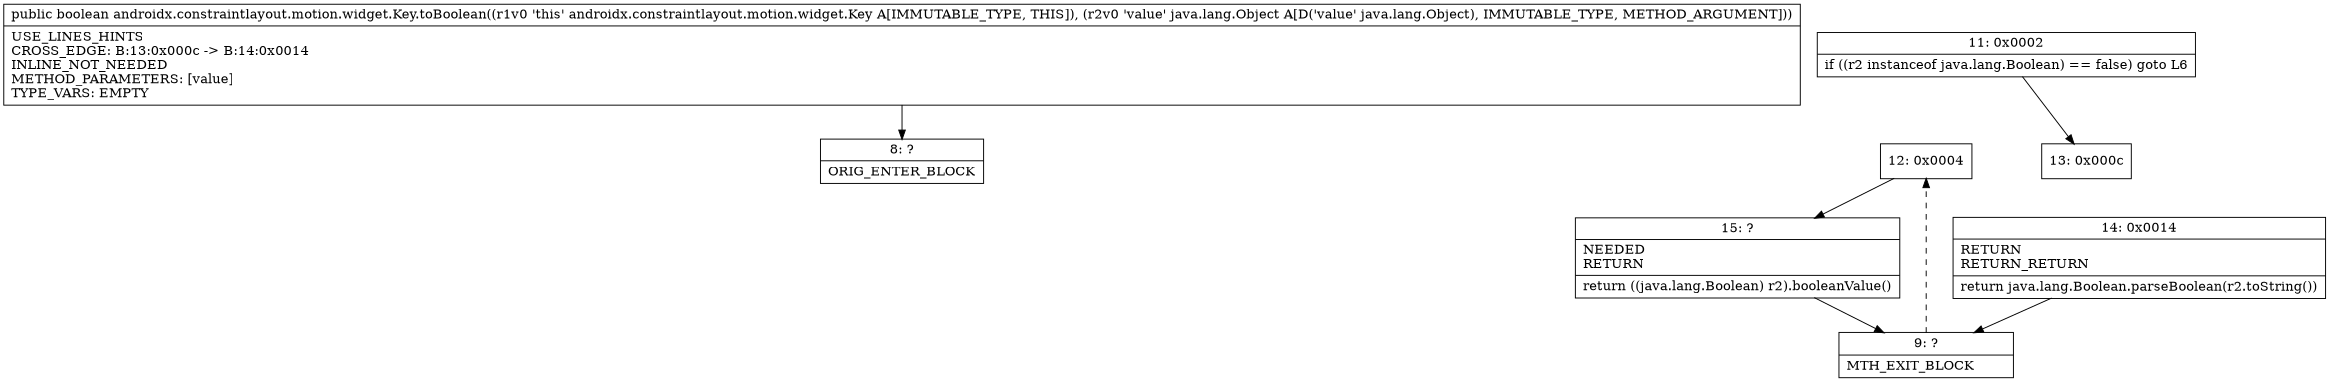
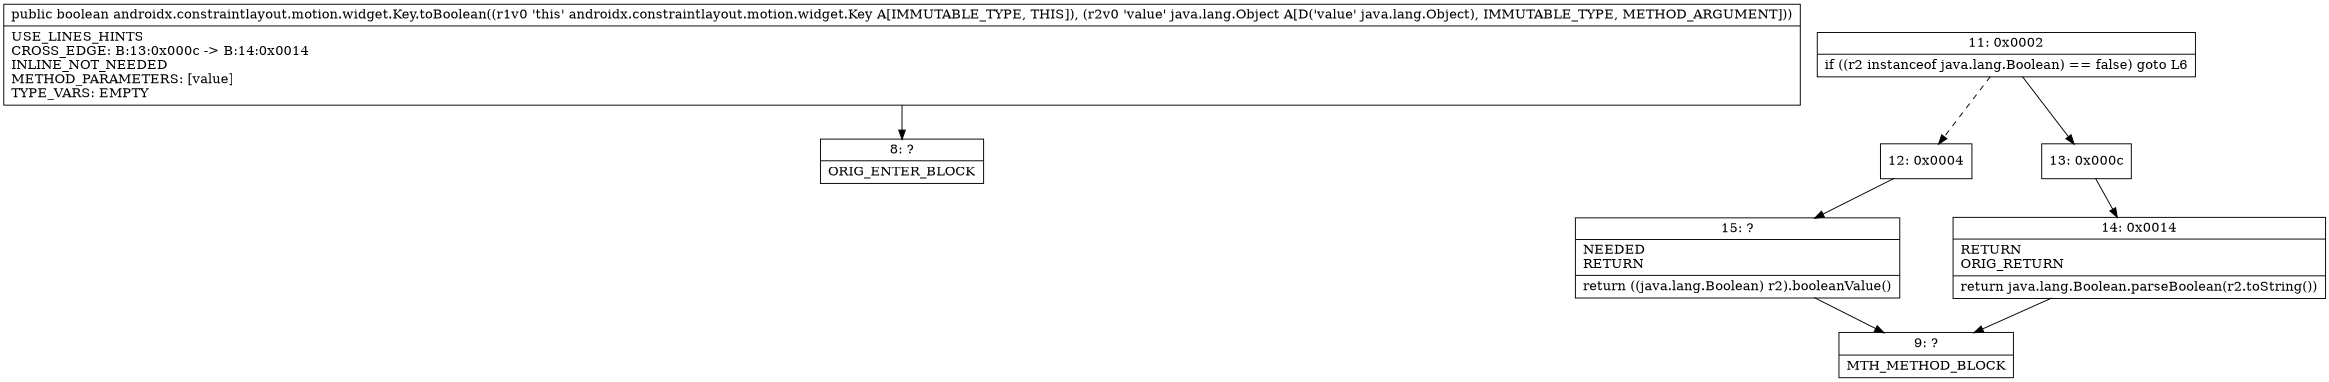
none -> (2104, 194)
(1926, 260) -> (1967, 107)
(2025, 264) -> (2012, 264)
(1911, 366) -> (1926, 366)
